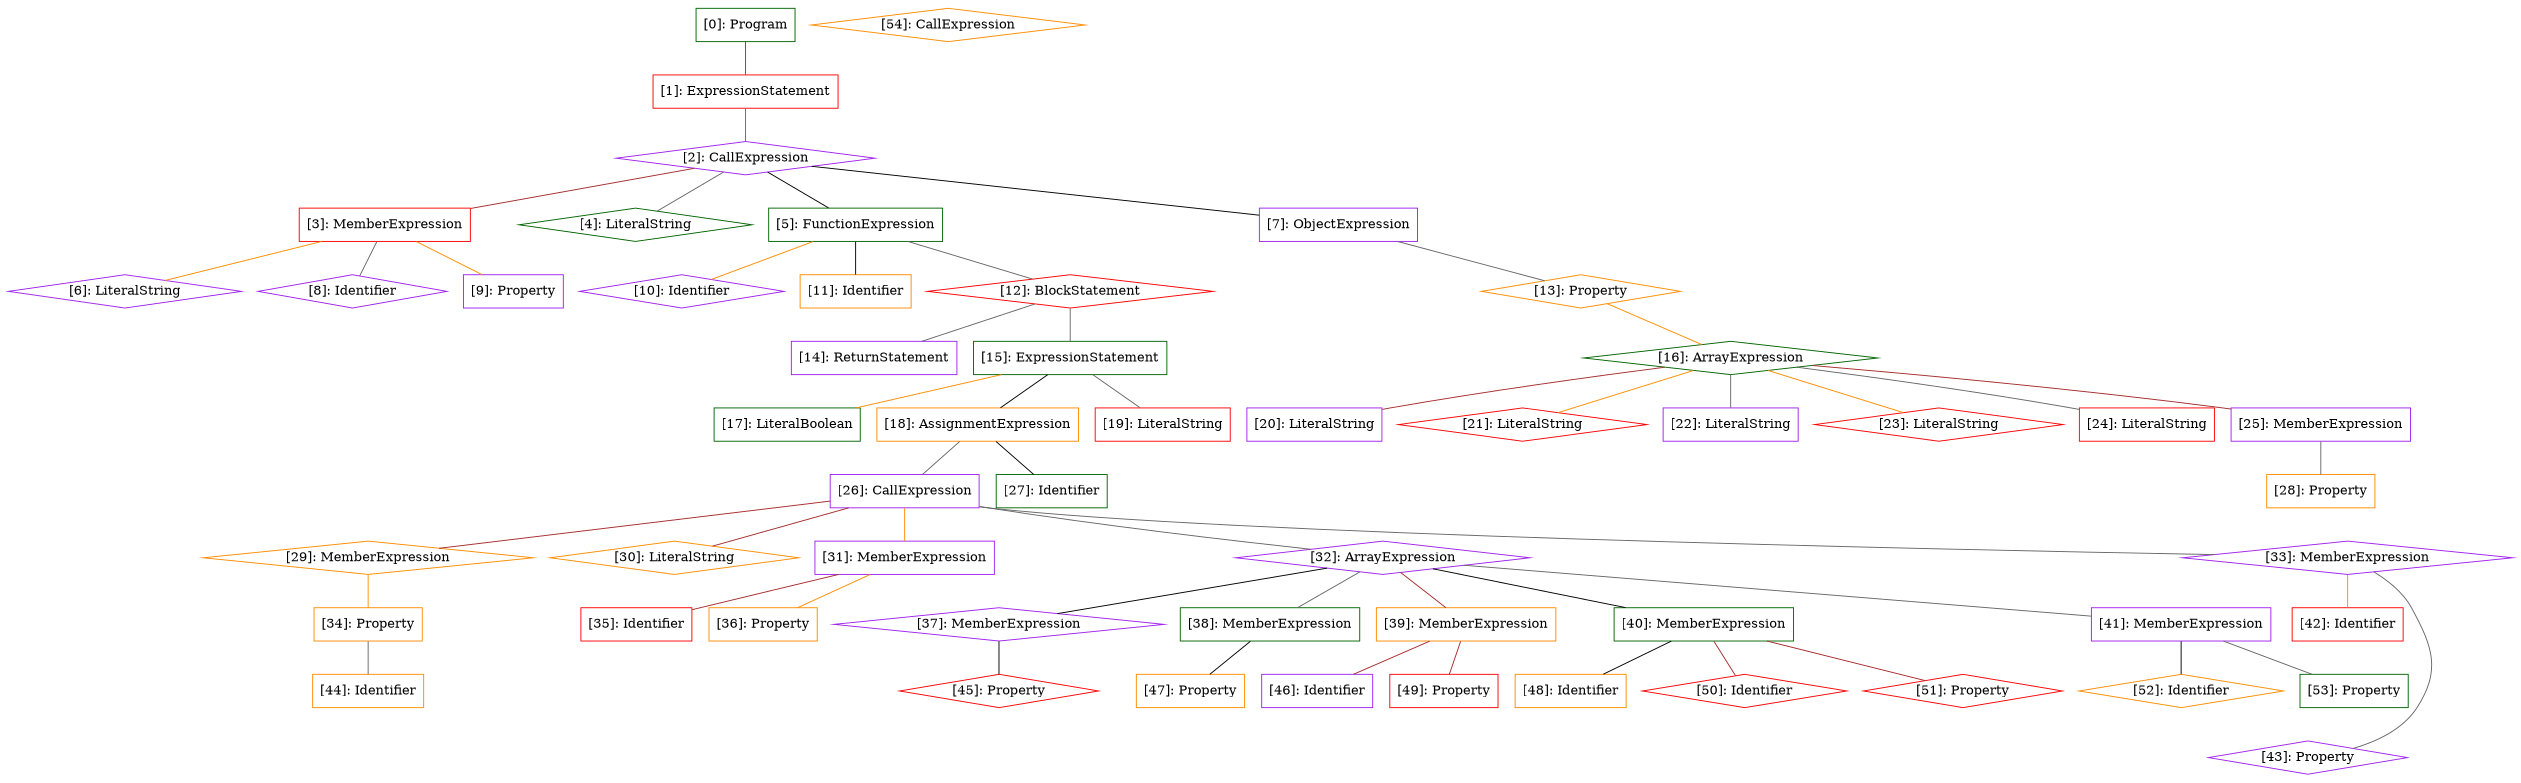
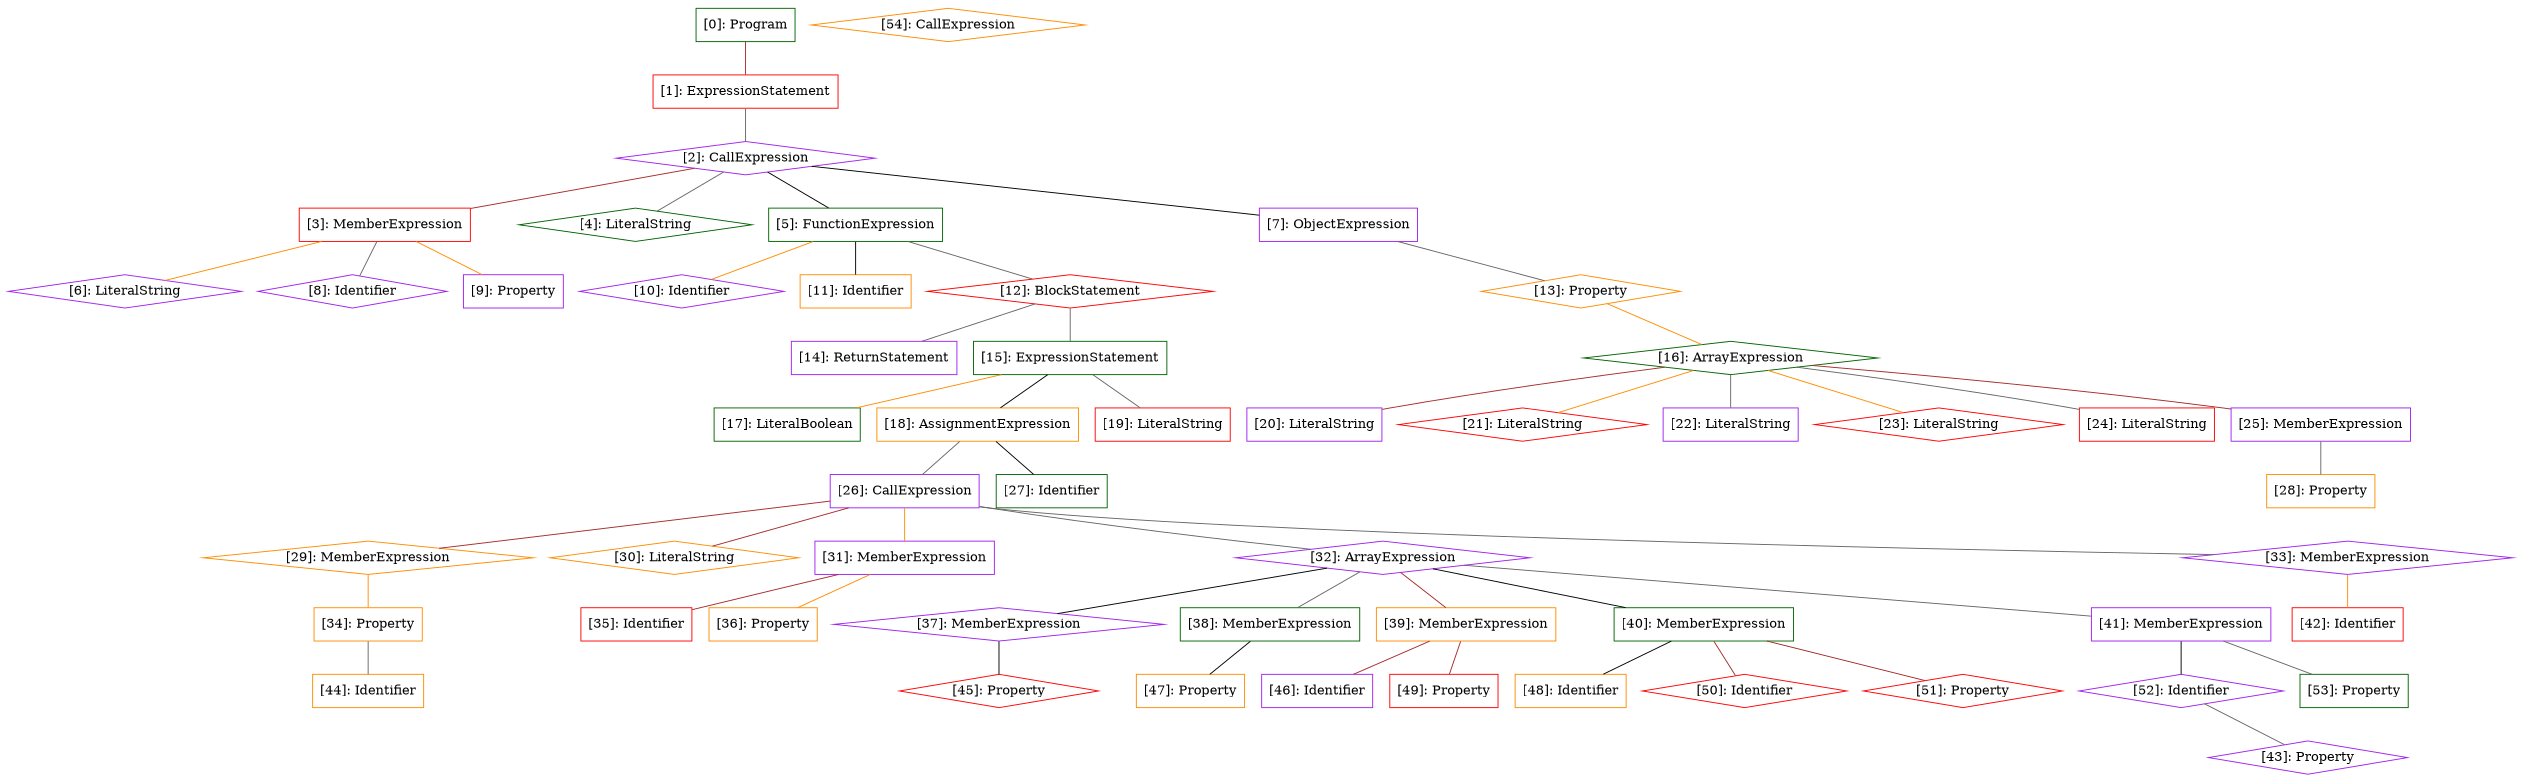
(2432, 669) -> (2245, 724)
(2181, 691) -> (2181, 691)
